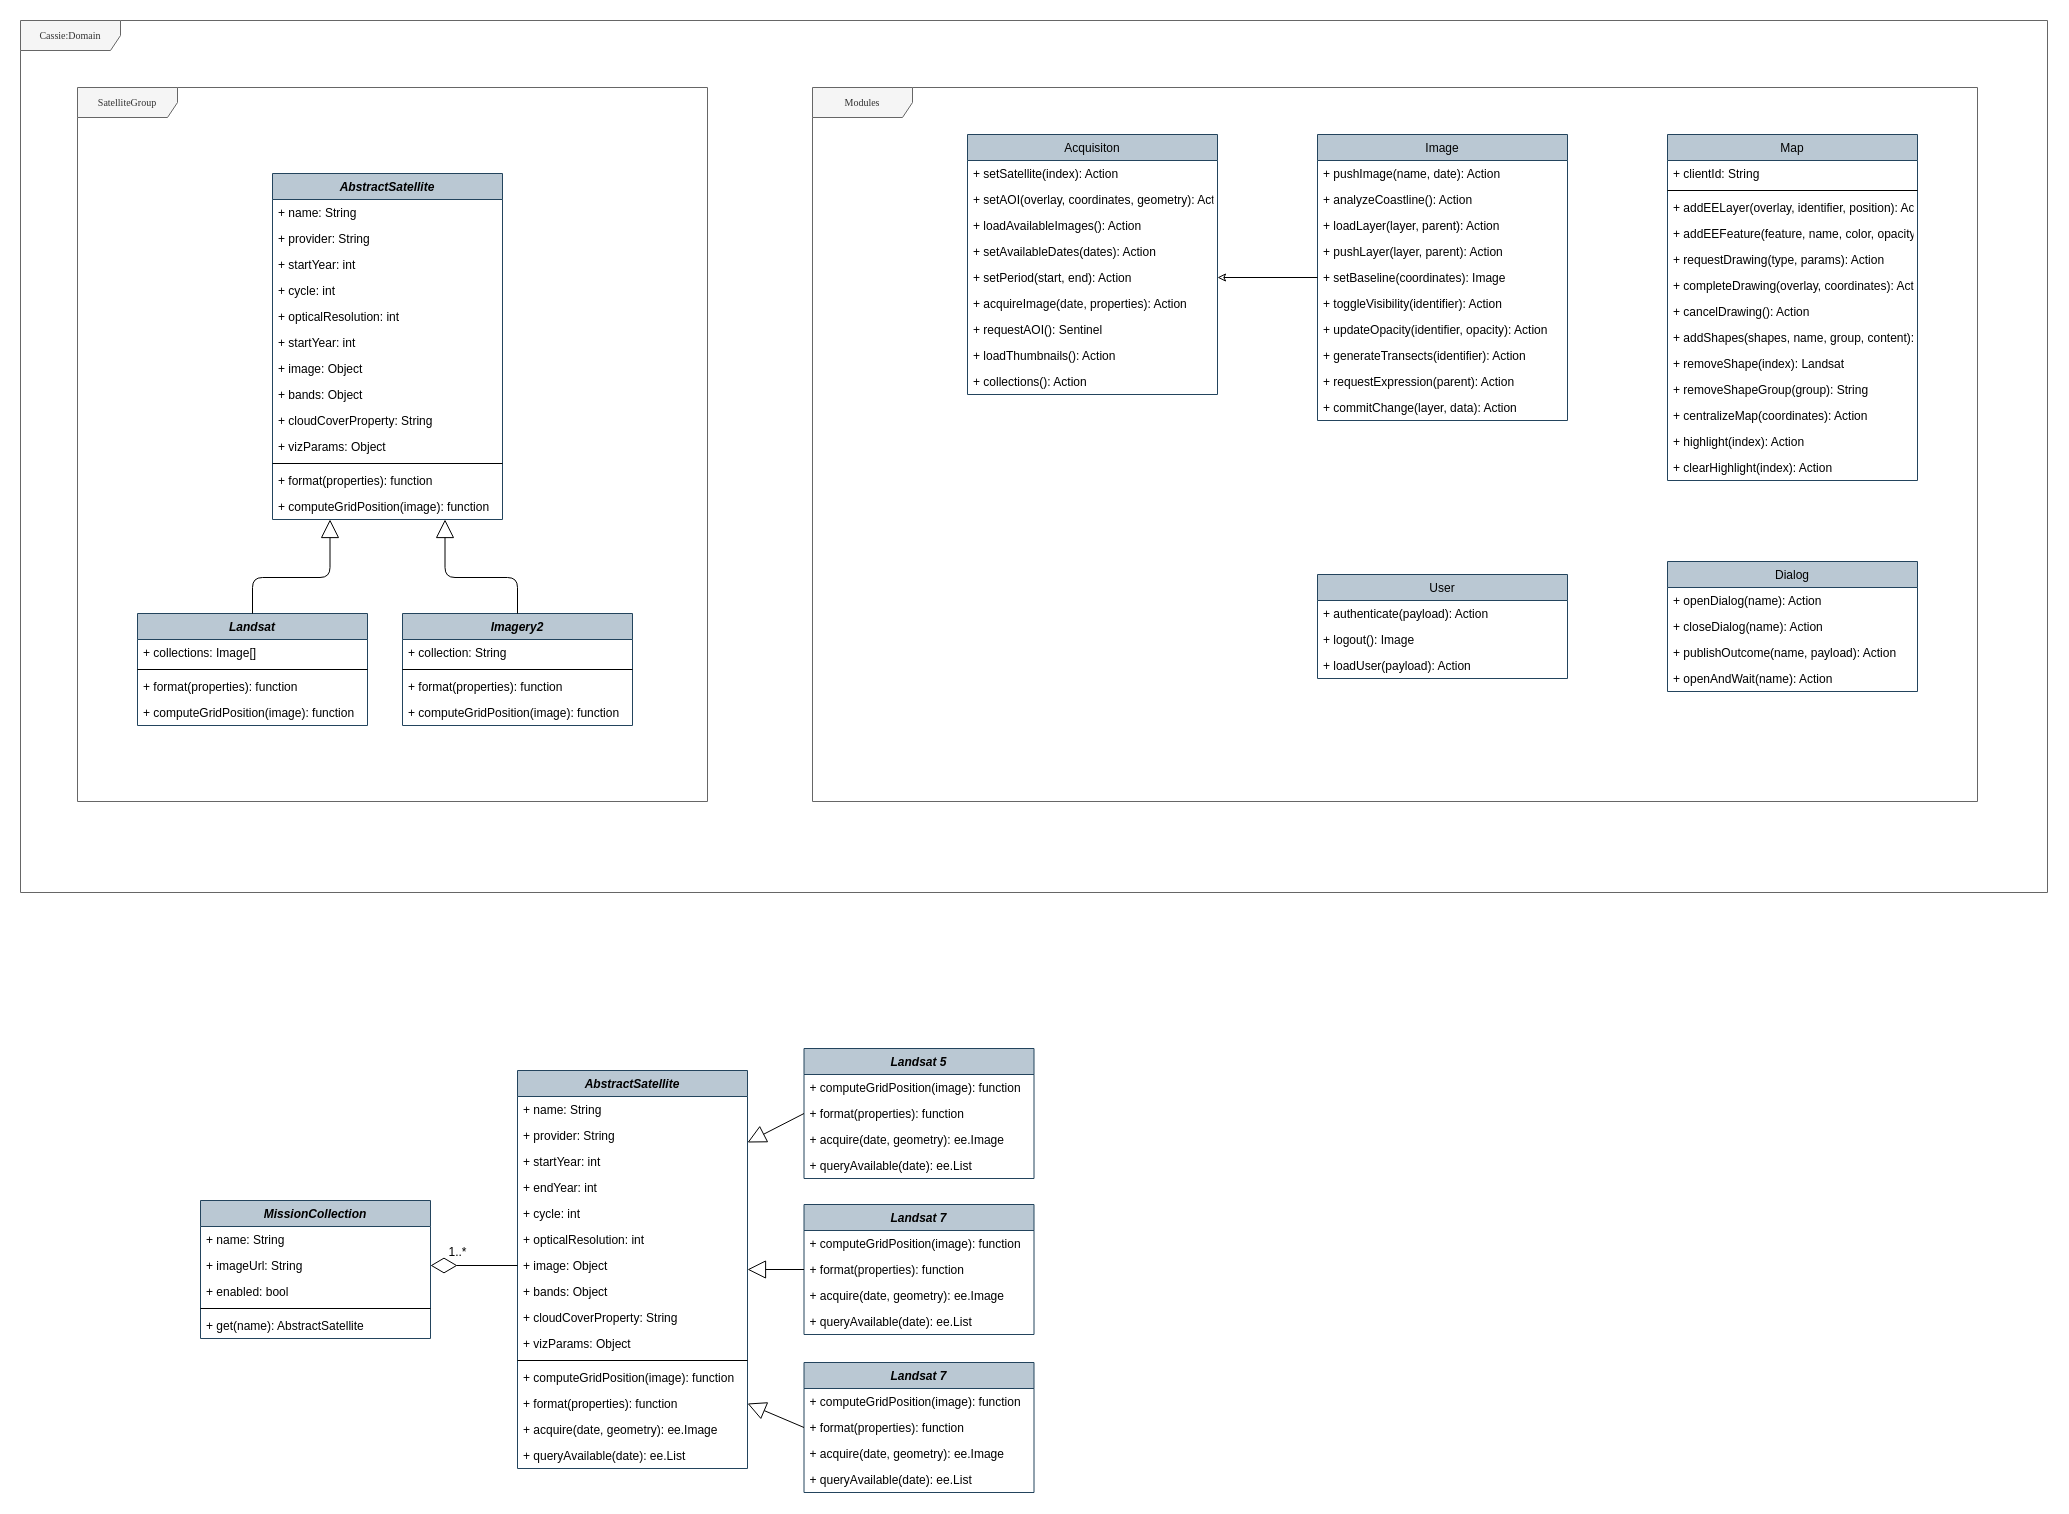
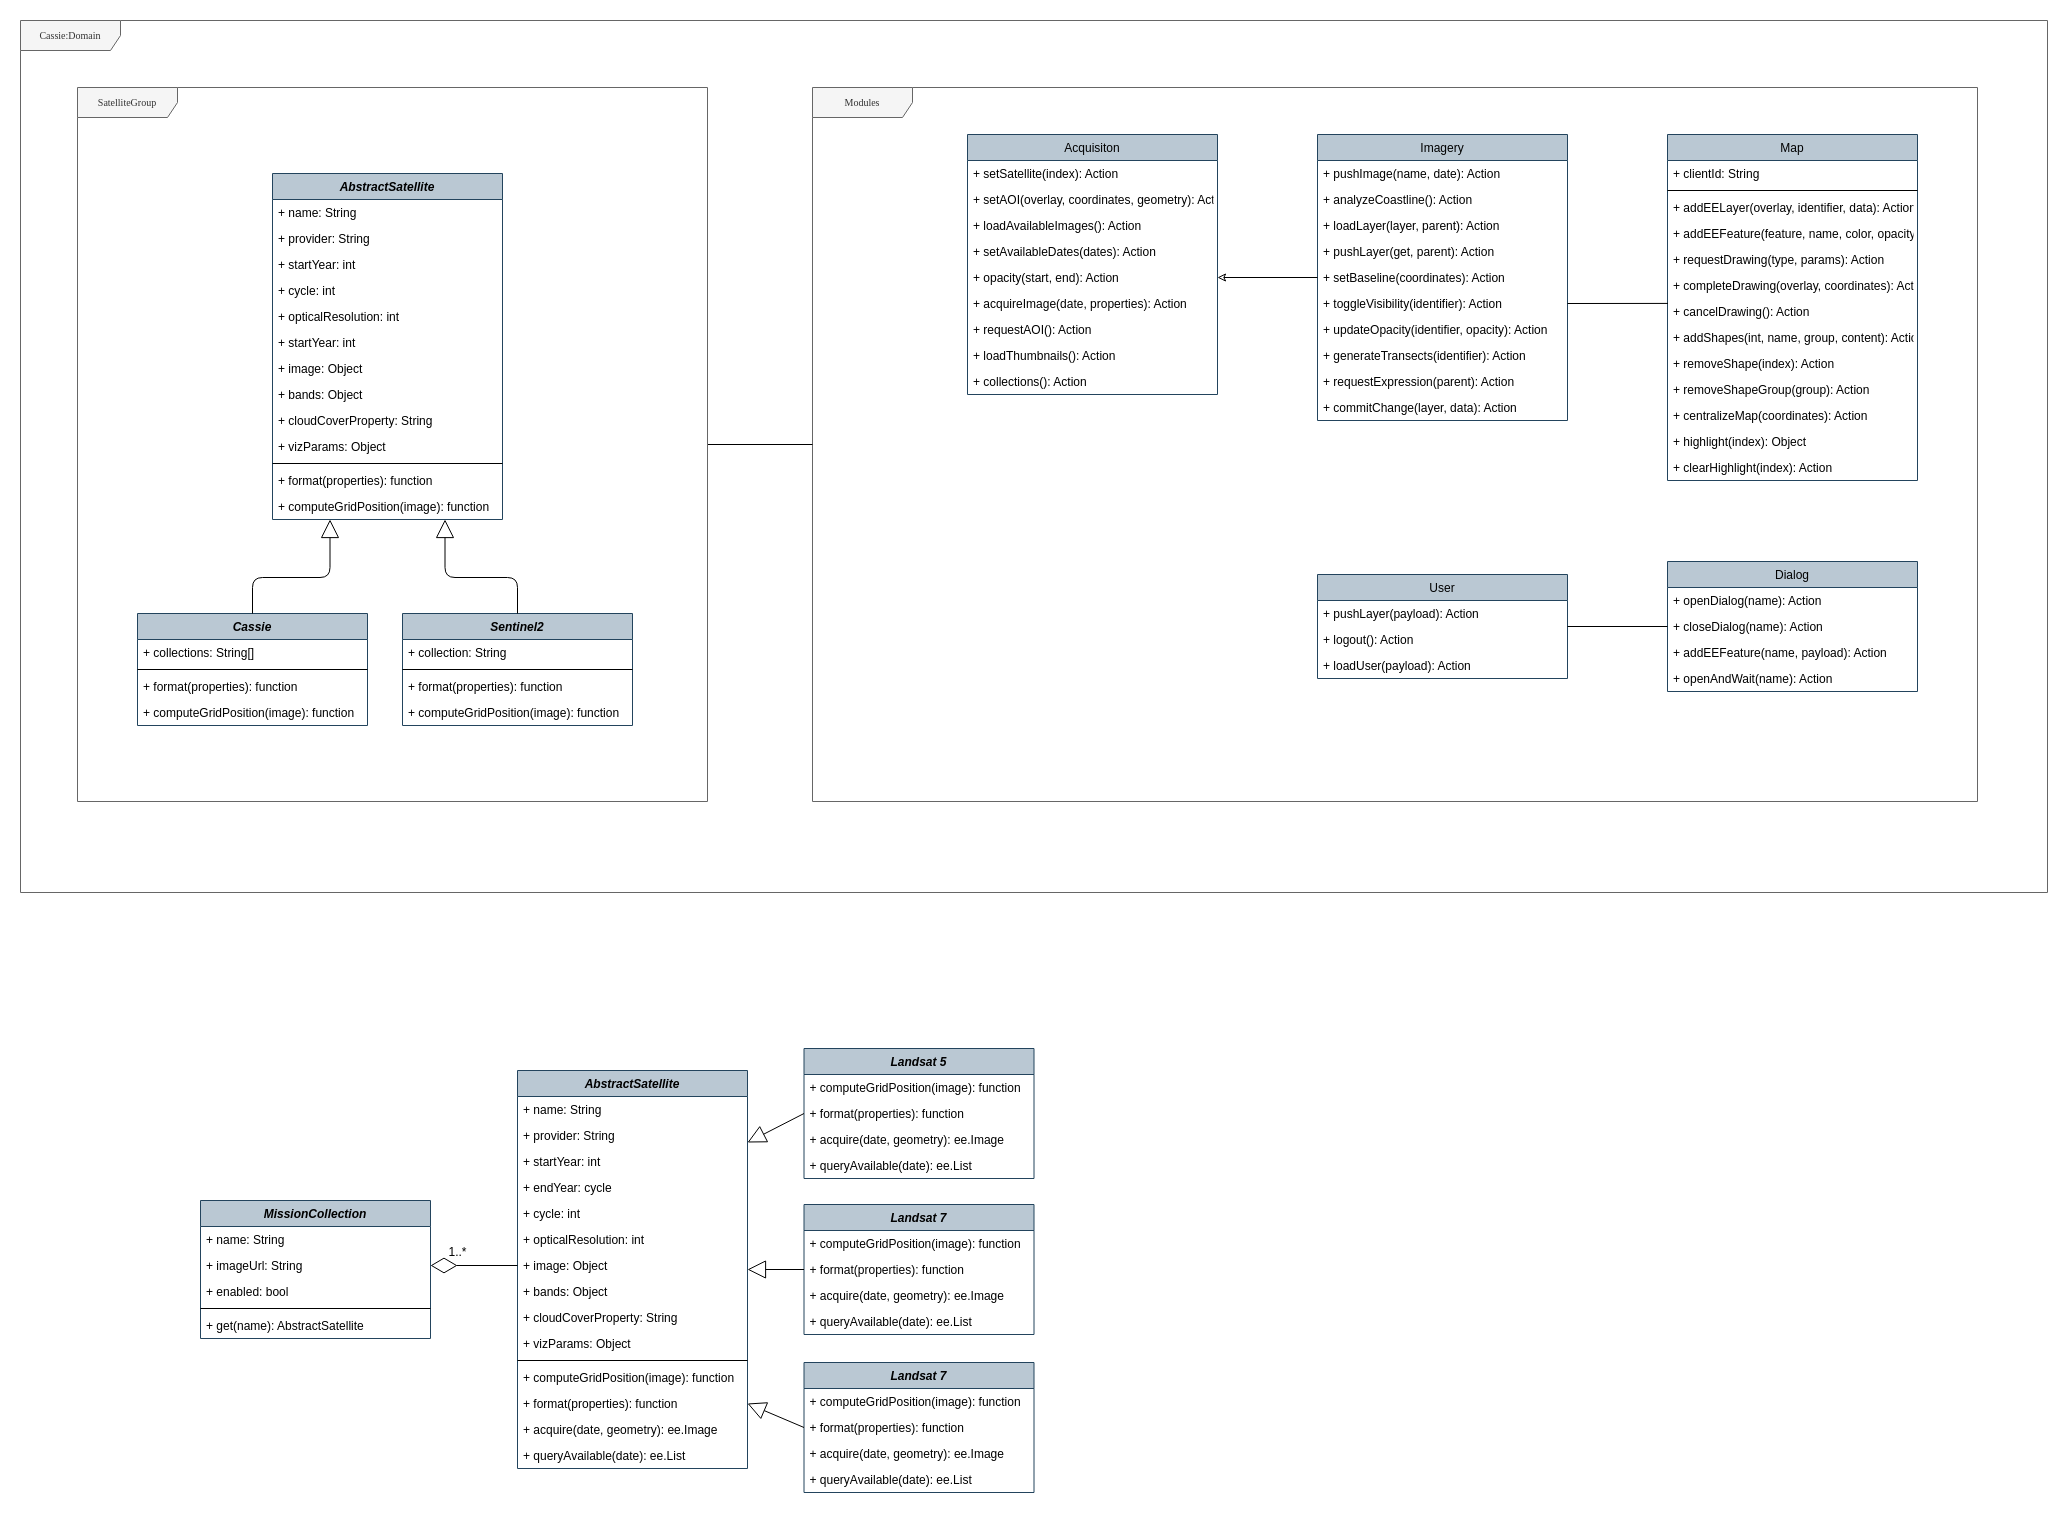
(1442, 148) -> (1442, 148)
(1823, 208) -> (1812, 208)
(1426, 252) -> (1421, 252)
(1066, 278) -> (1060, 278)
(1425, 278) -> (1426, 278)
none -> (1617, 303)
(1046, 330) -> (1041, 330)
(1822, 338) -> (1810, 338)
(1764, 364) -> (1759, 364)
(1778, 390) -> (1778, 390)
(1748, 442) -> (1749, 442)
none -> (760, 445)
(1418, 614) -> (1409, 614)
(252, 627) -> (252, 627)
(517, 627) -> (517, 627)
none -> (1618, 627)
(1374, 640) -> (1376, 640)
(208, 653) -> (209, 653)
(1790, 653) -> (1786, 653)
(564, 1188) -> (571, 1188)
